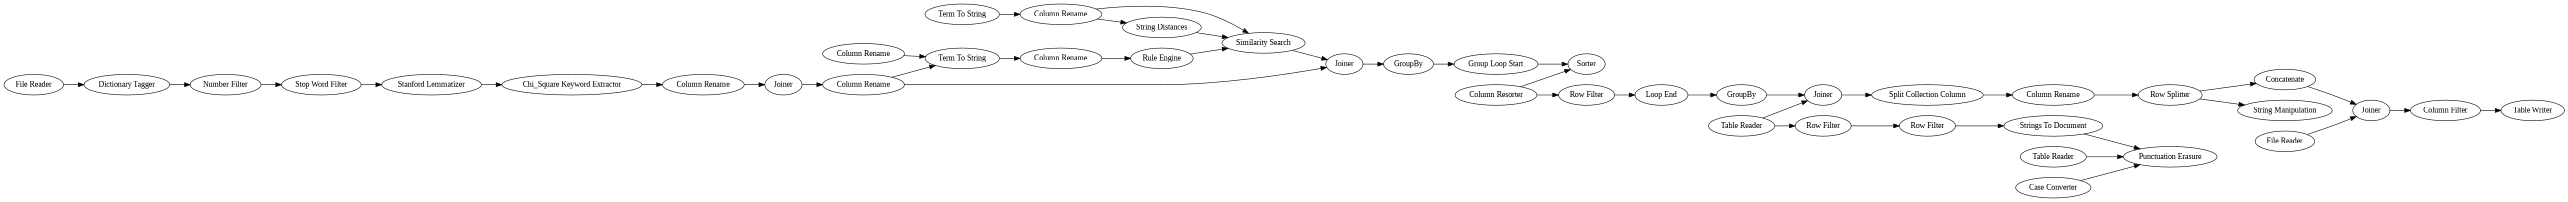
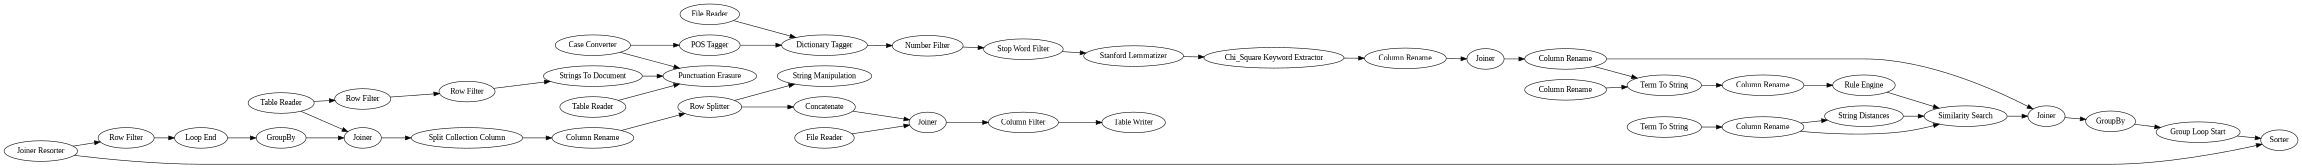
none -> (710, 45)
(1496, 95) -> (41, 151)
